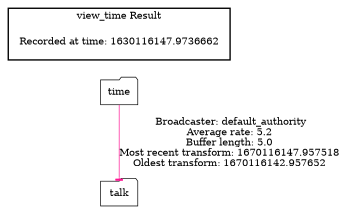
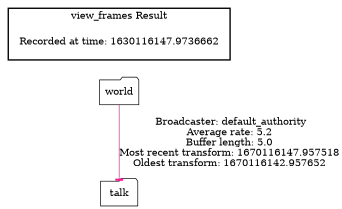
(119, 16) -> (119, 16)
(119, 92) -> (119, 92)
